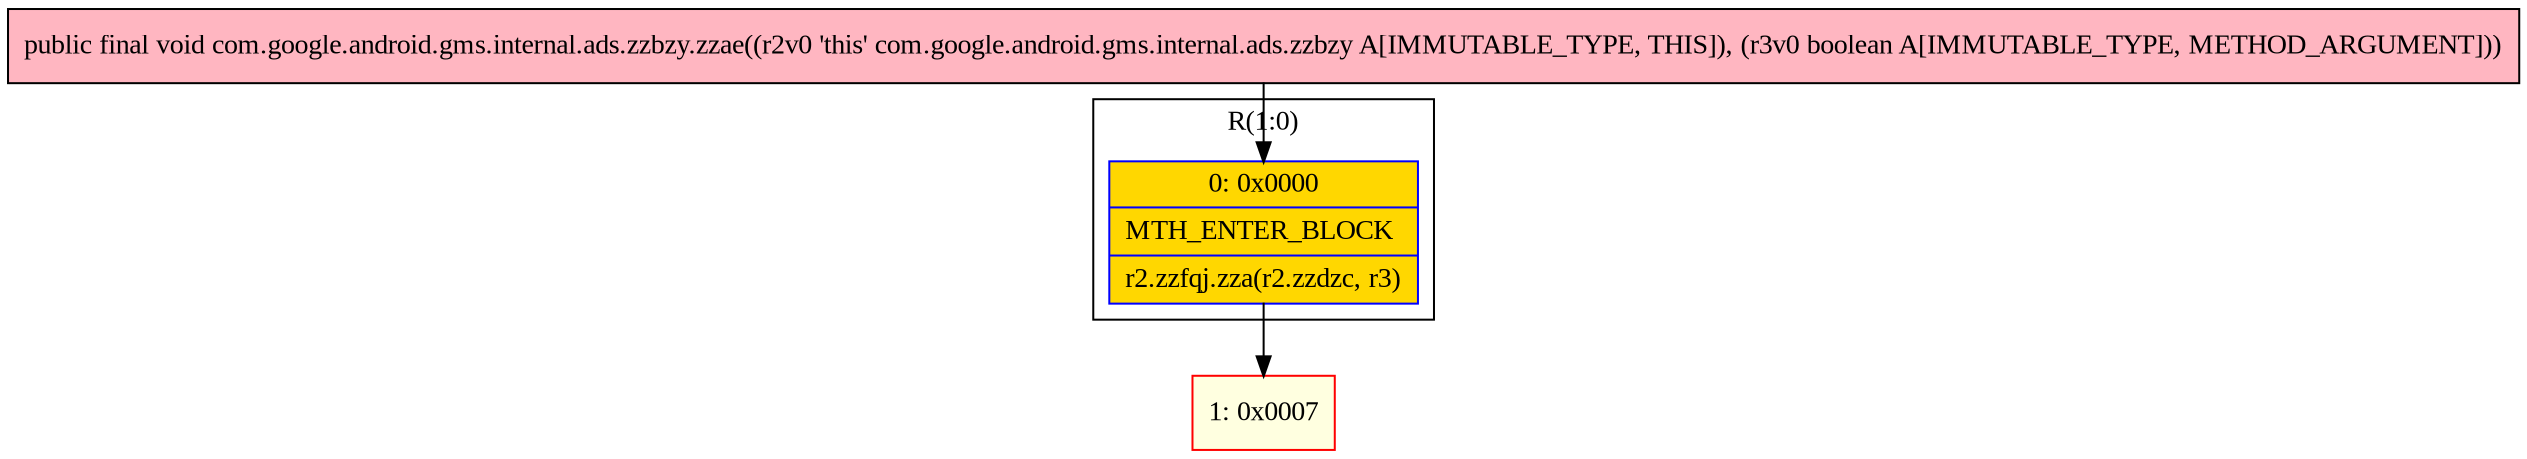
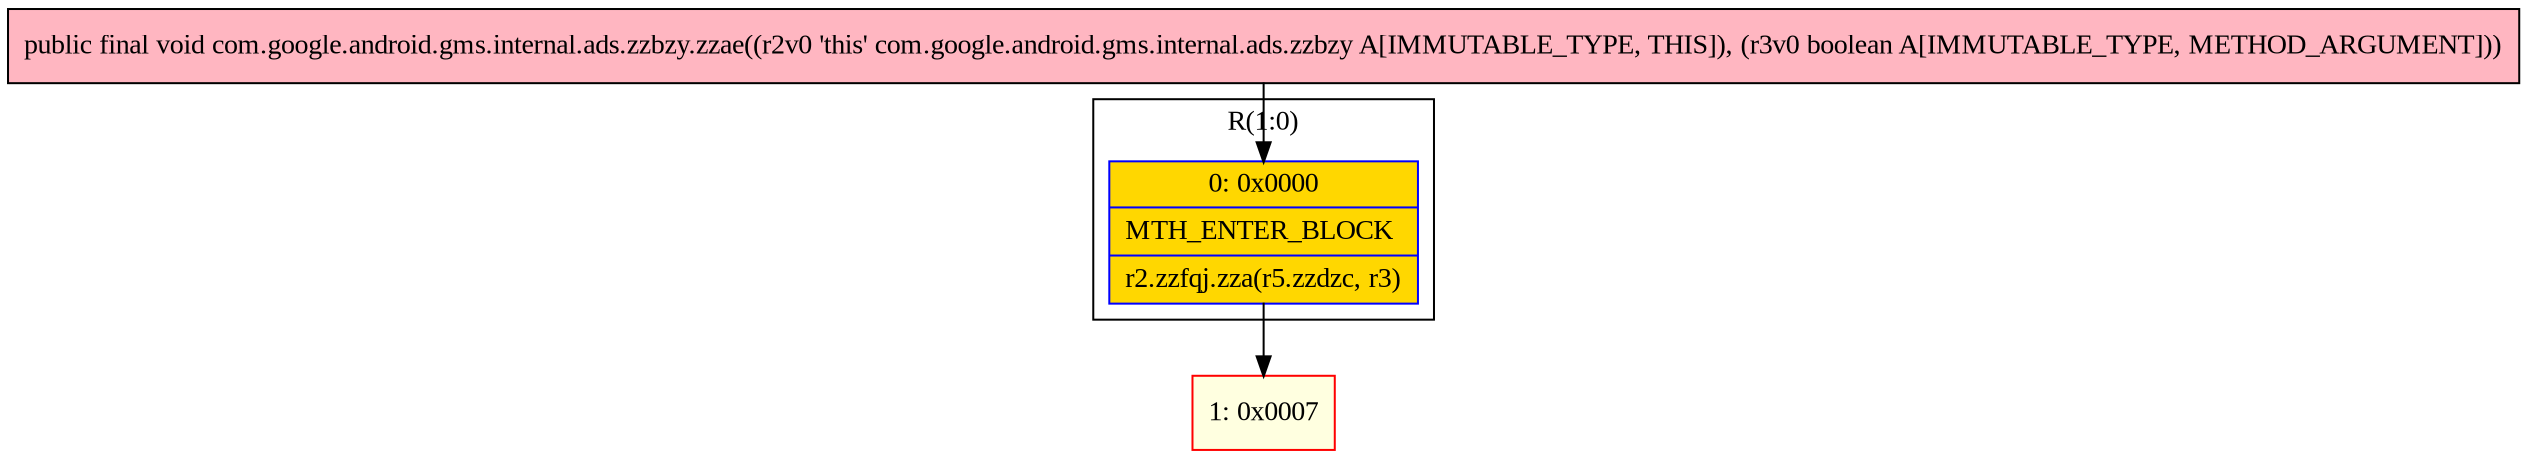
(1264, 279) -> (1264, 279)
